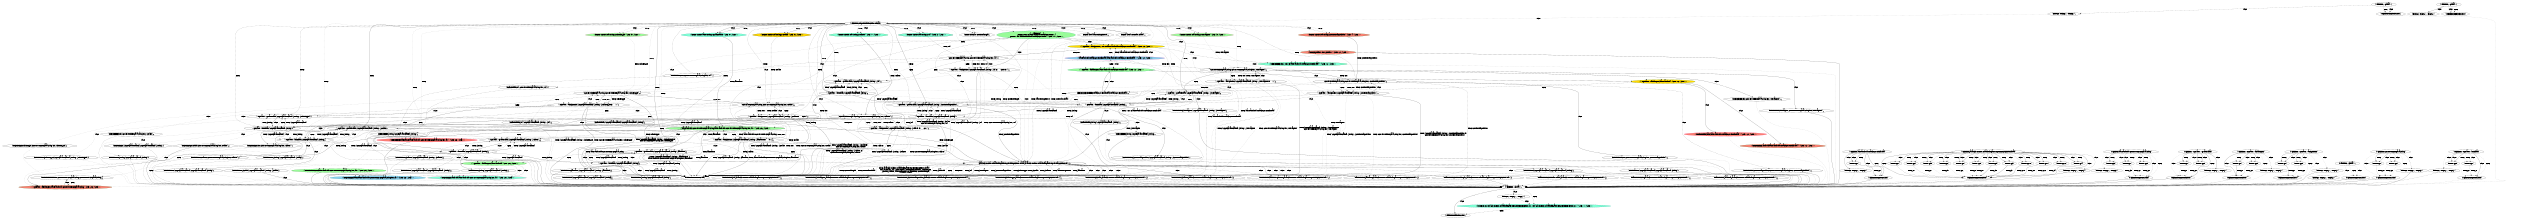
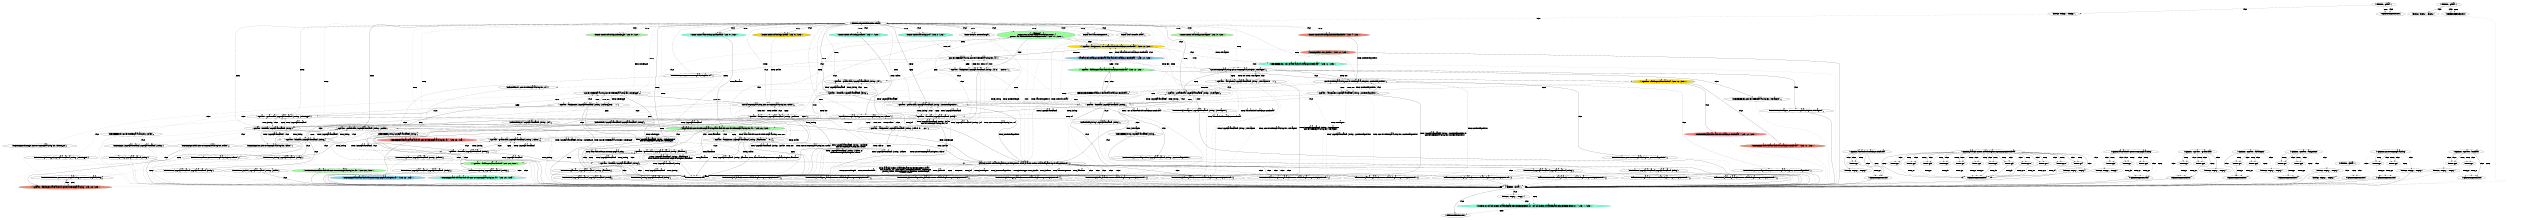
(821, 99) -> (821, 99)
